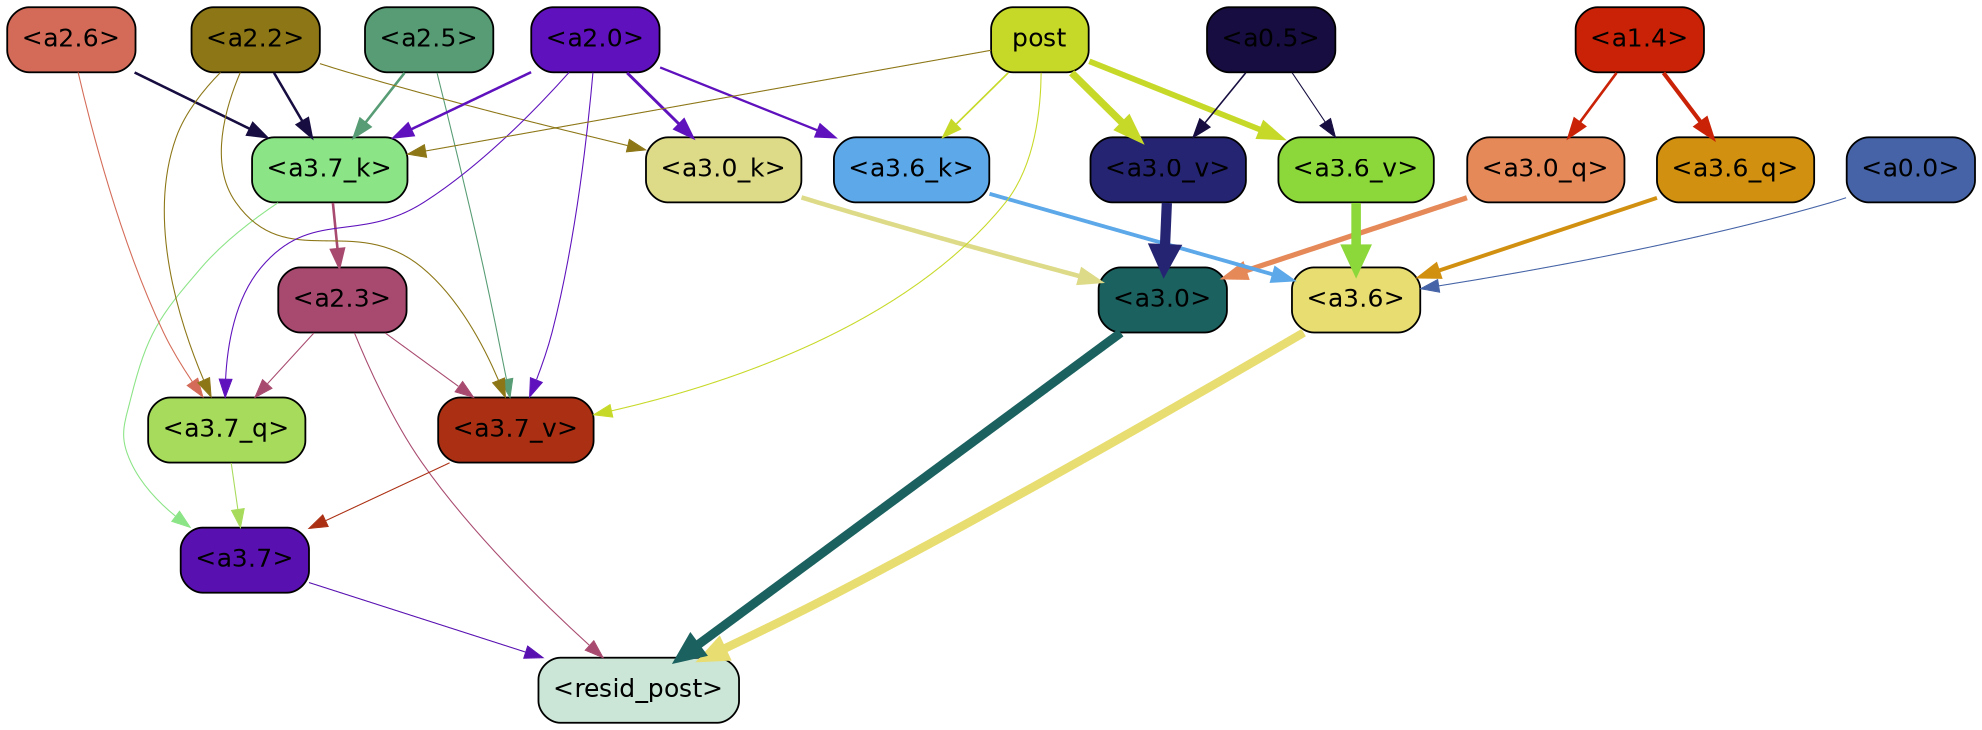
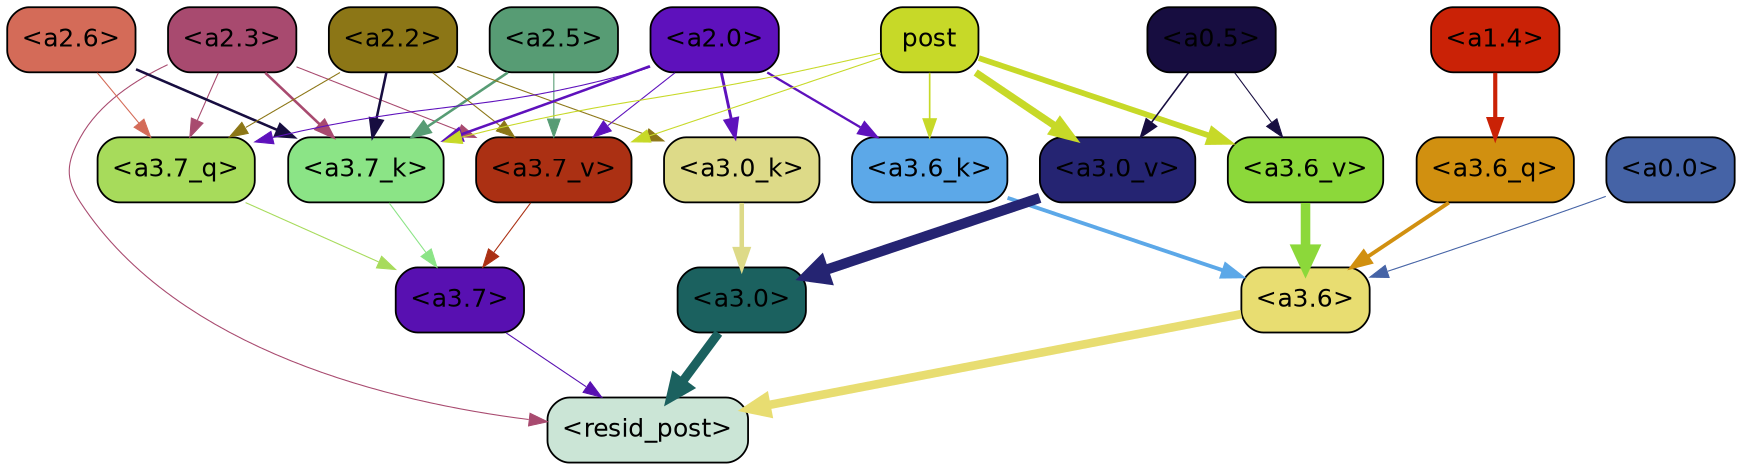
(708, 101) -> (671, 95)
(1546, 170) -> none
(334, 217) -> (284, 91)
